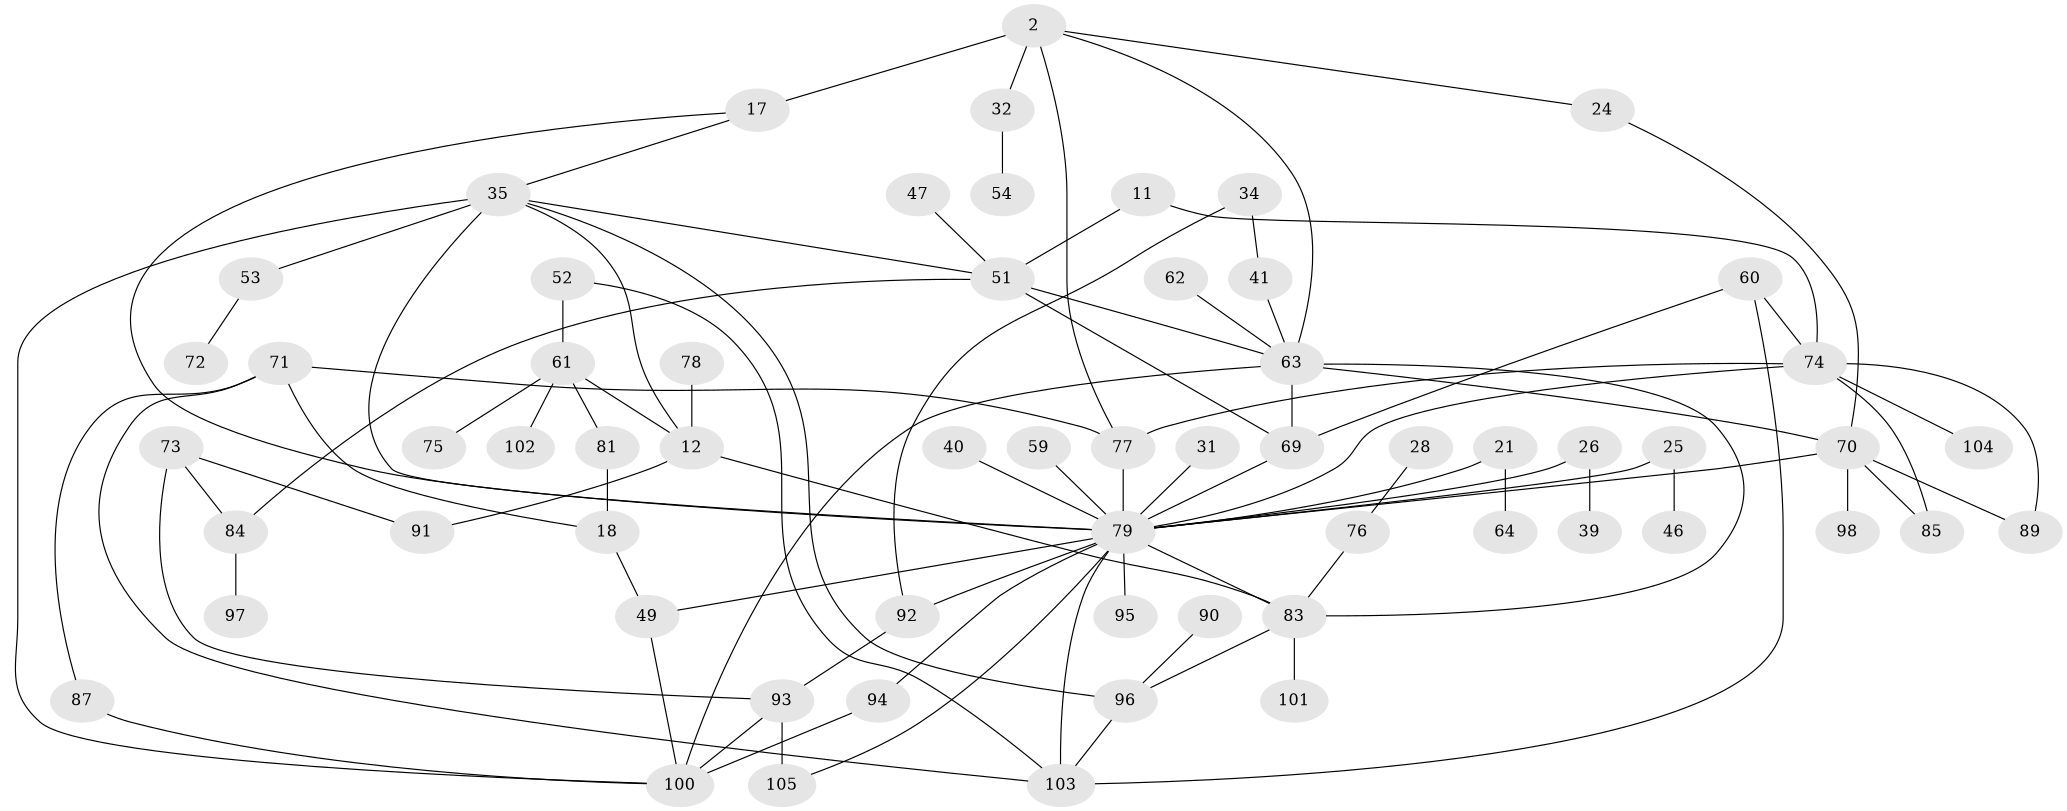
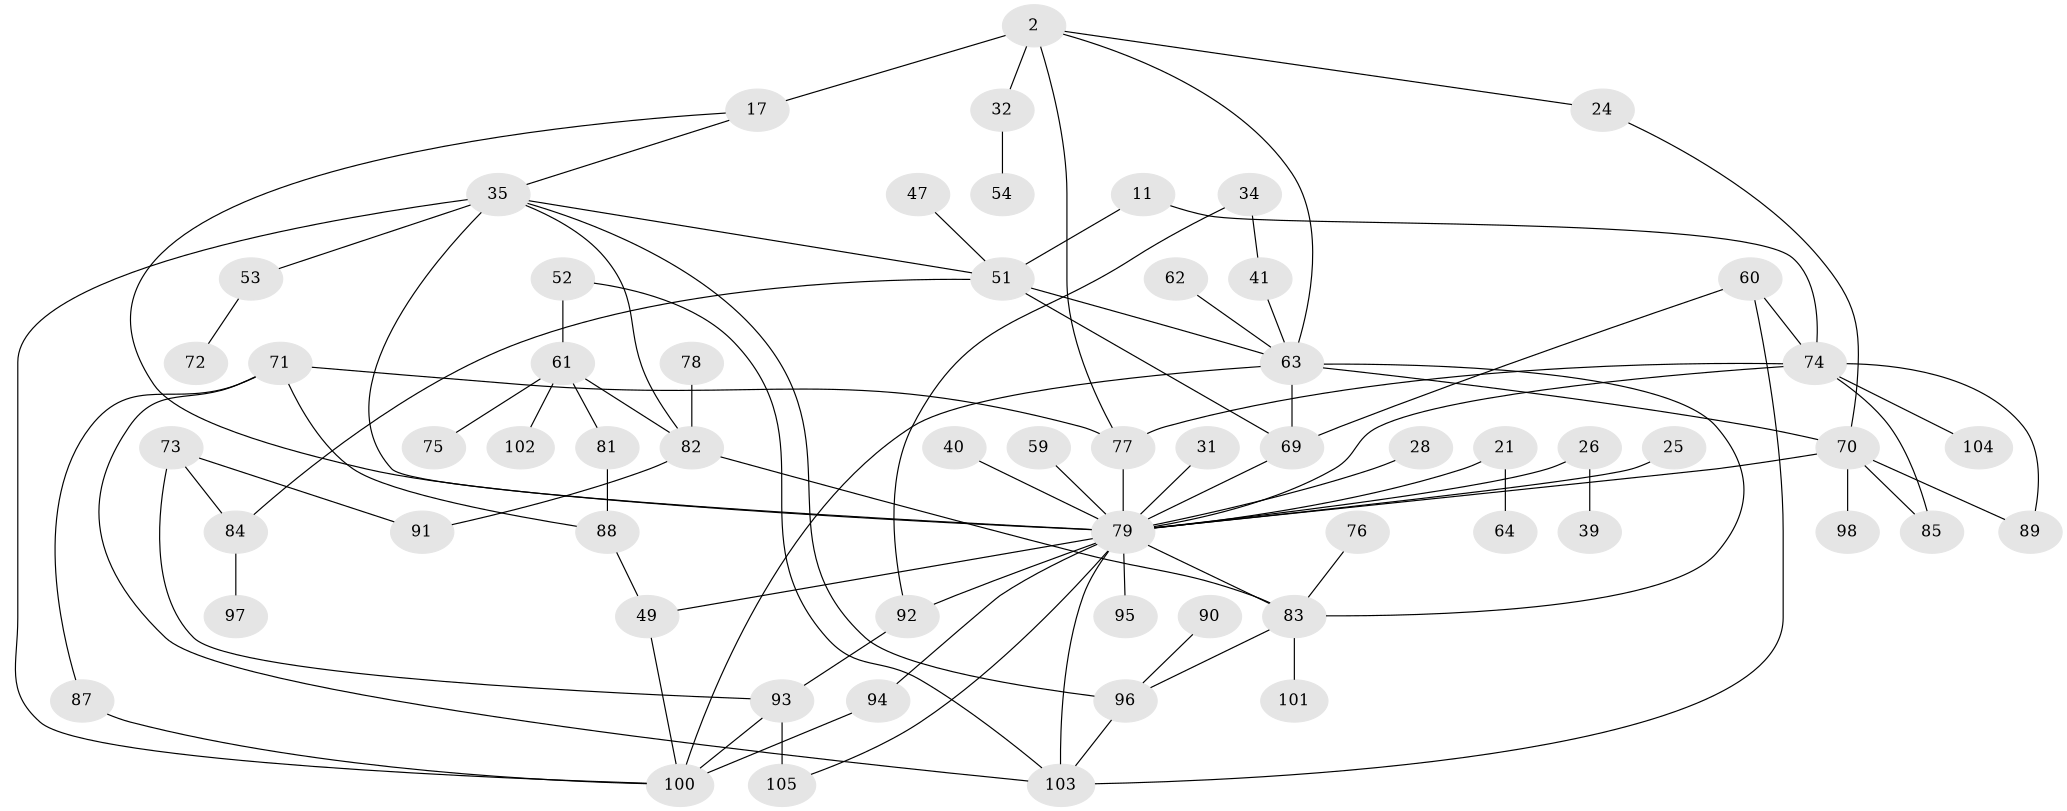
(692, 448) -> (692, 448)
(1397, 480) -> (1318, 486)
(607, 532) -> (607, 532)
(1674, 532) -> none
